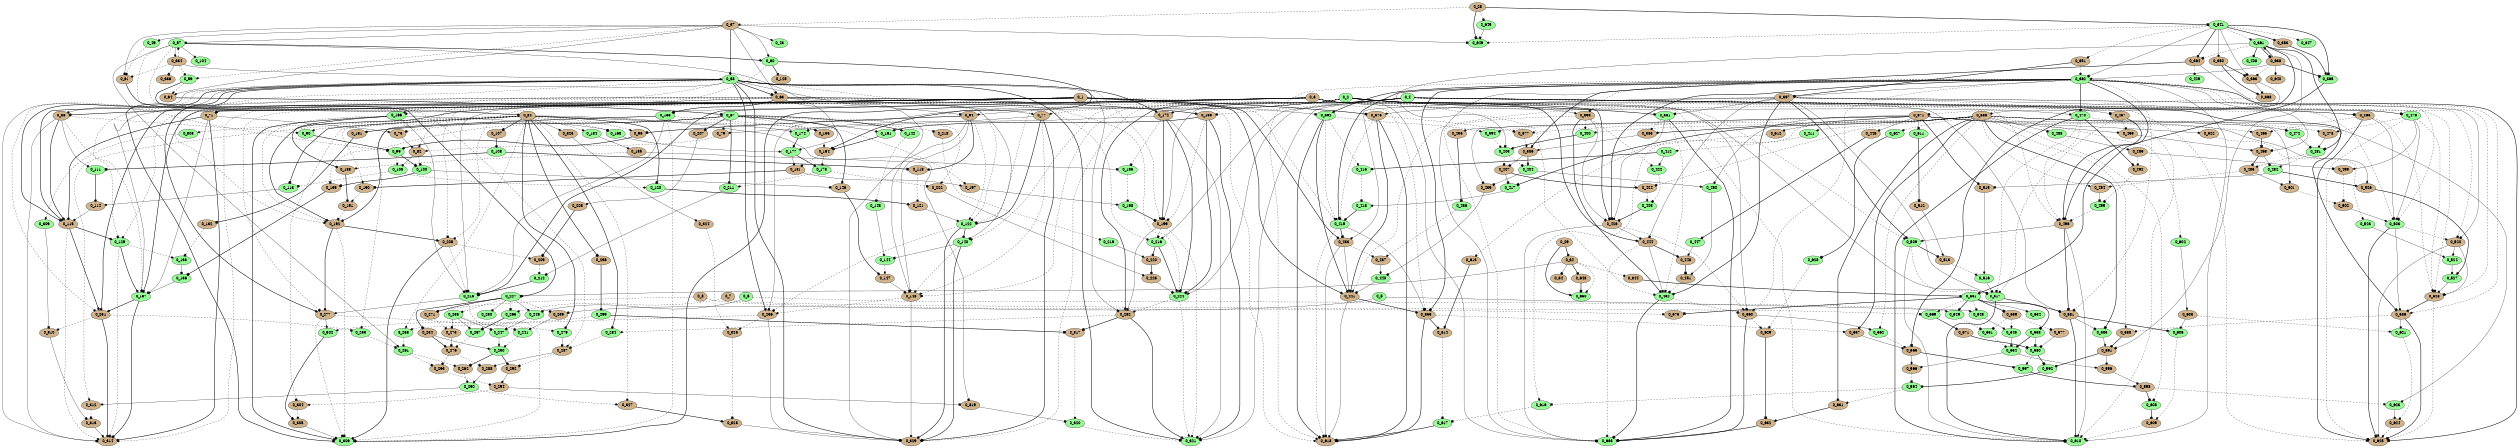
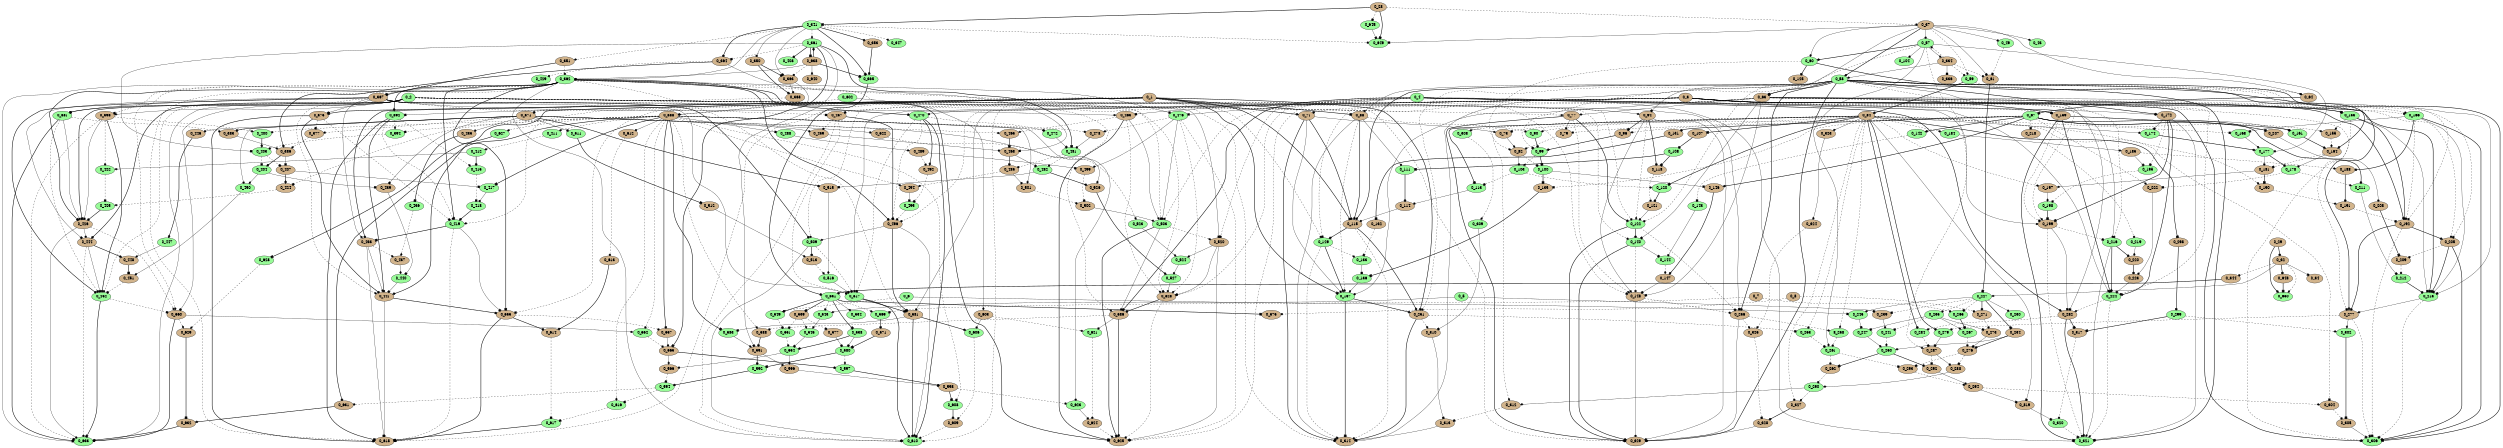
(2117, 139) -> (760, 108)
(559, 196) -> (2424, 187)
(458, 268) -> (2442, 269)
none -> (2094, 340)
